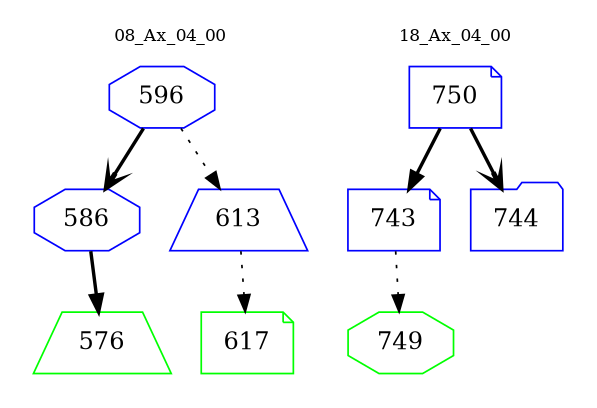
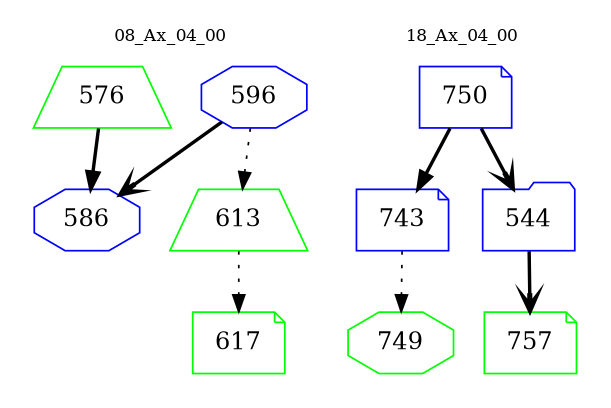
(239, 220) -> (239, 220)
(517, 220) -> (529, 220)
(94, 273) -> (96, 150)
none -> (530, 343)
